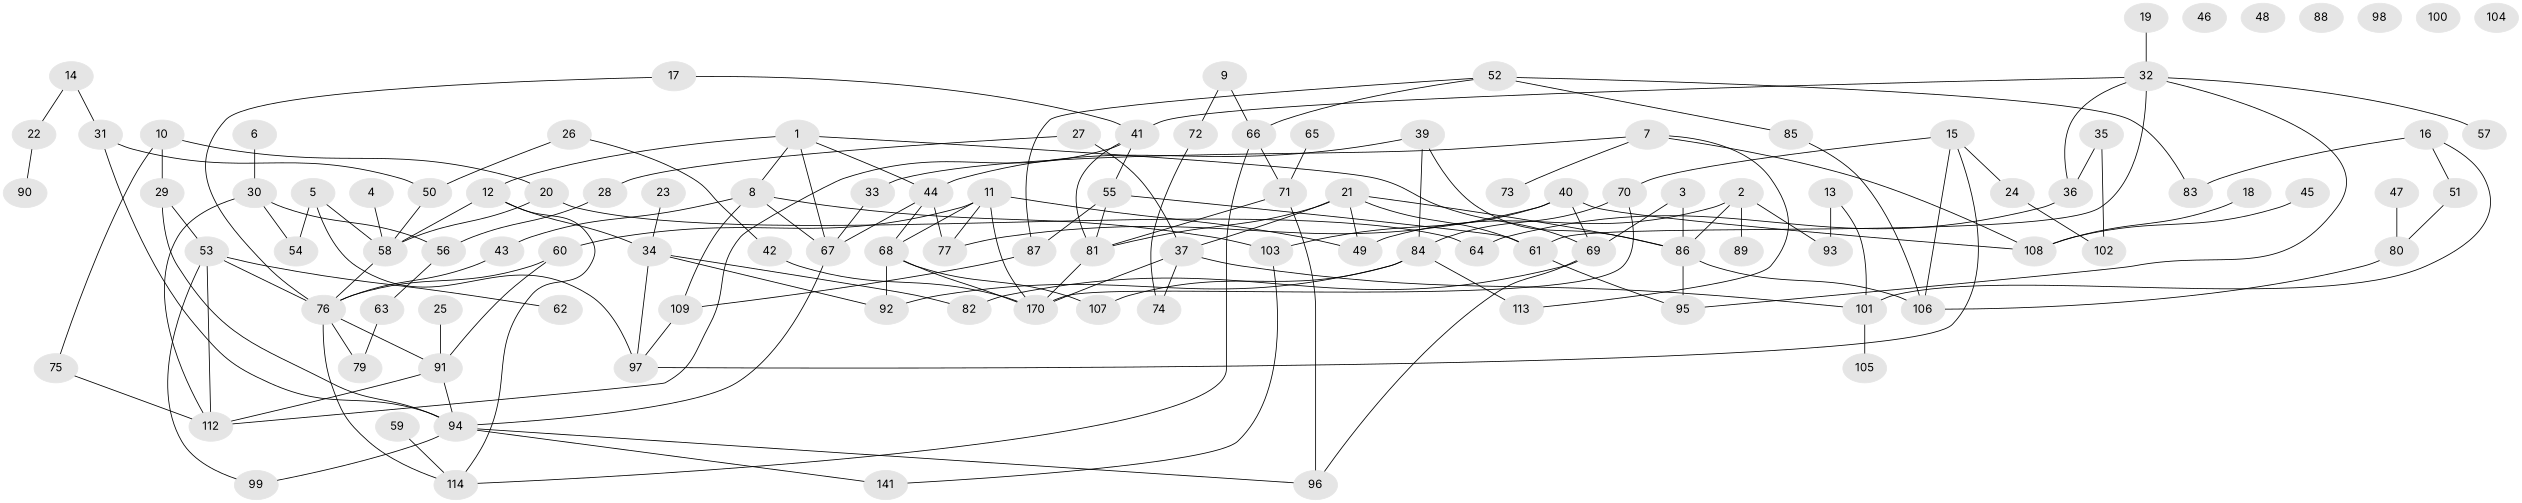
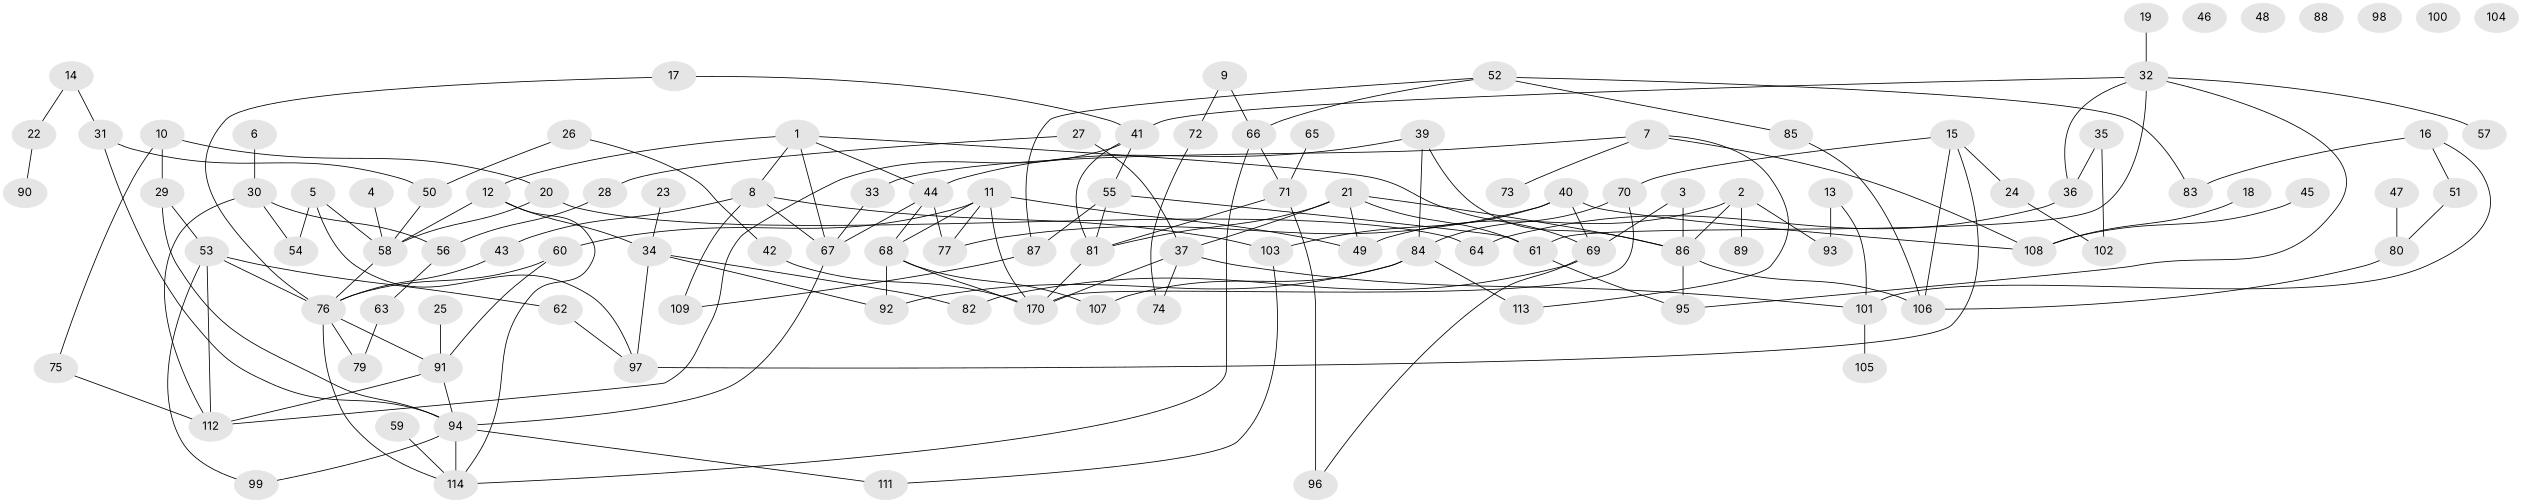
(658, 339) -> (598, 339)
(845, 453) -> (456, 456)
(886, 485) -> (886, 485)
